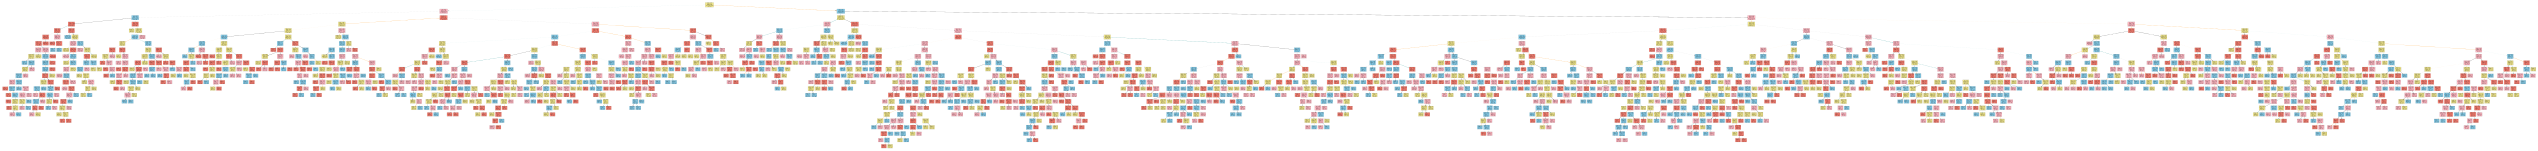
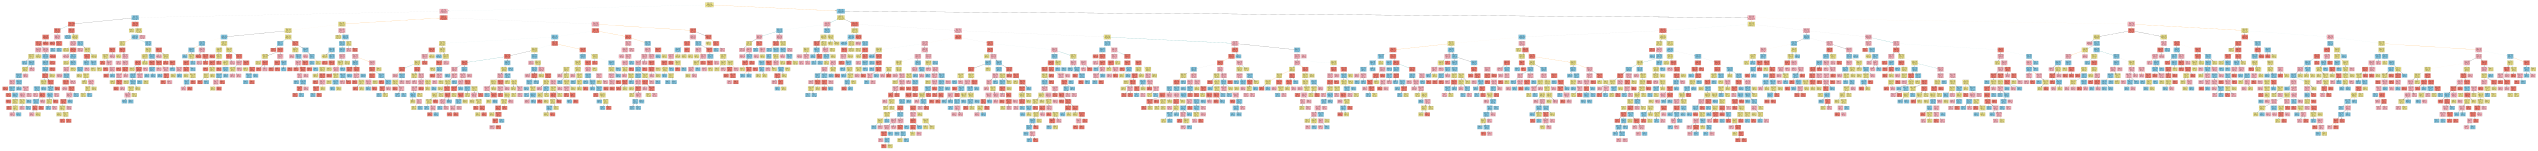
(1652, 56) -> (1652, 56)
